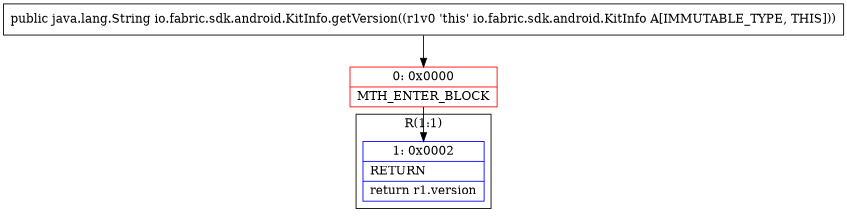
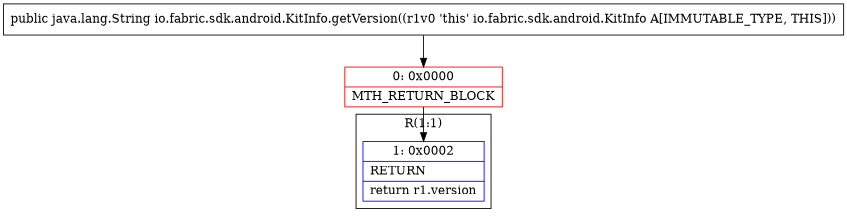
(424, 96) -> (424, 96)
